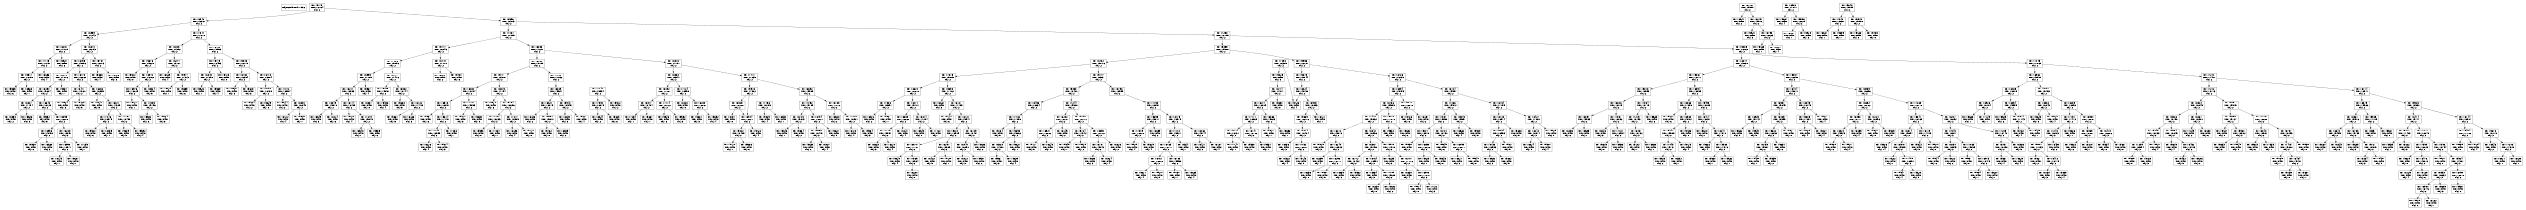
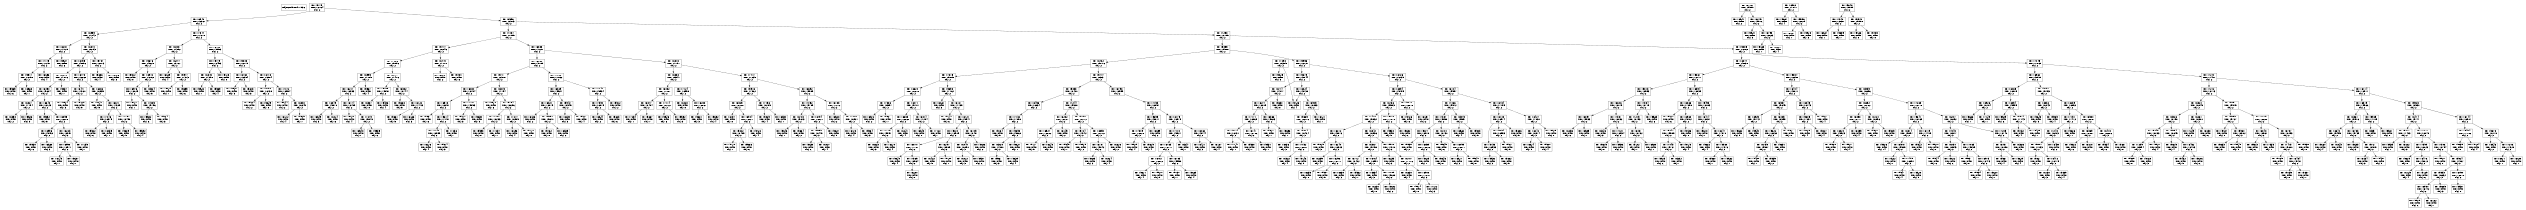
(1278, 83) -> (1290, 84)
none -> (576, 84)
(678, 84) -> none
(748, 104) -> (756, 98)
(44, 119) -> (44, 119)
(2052, 119) -> (2052, 119)
(1495, 139) -> (1489, 132)
